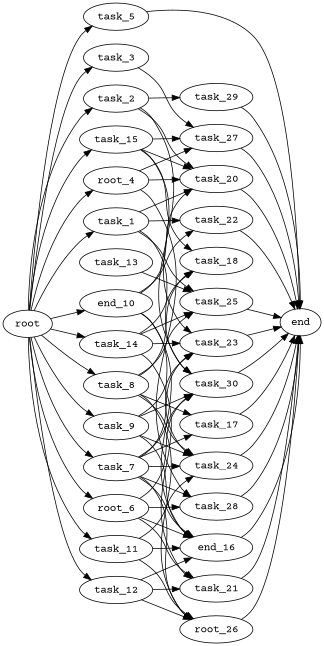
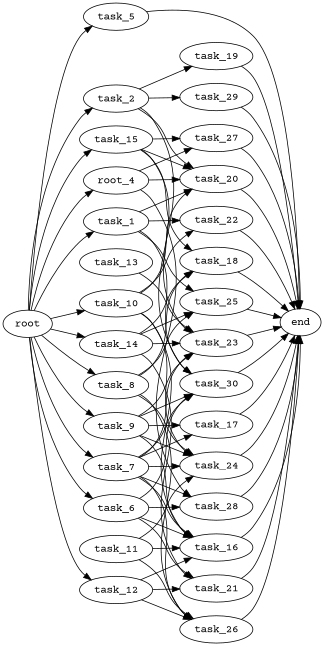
none -> (216, 56)
(116, 58) -> none
(163, 281) -> (165, 299)
none -> (261, 288)
(116, 303) -> (116, 303)
(162, 403) -> (160, 426)
(58, 490) -> none
(116, 508) -> (116, 508)
(216, 548) -> (216, 548)
(216, 629) -> (216, 629)
